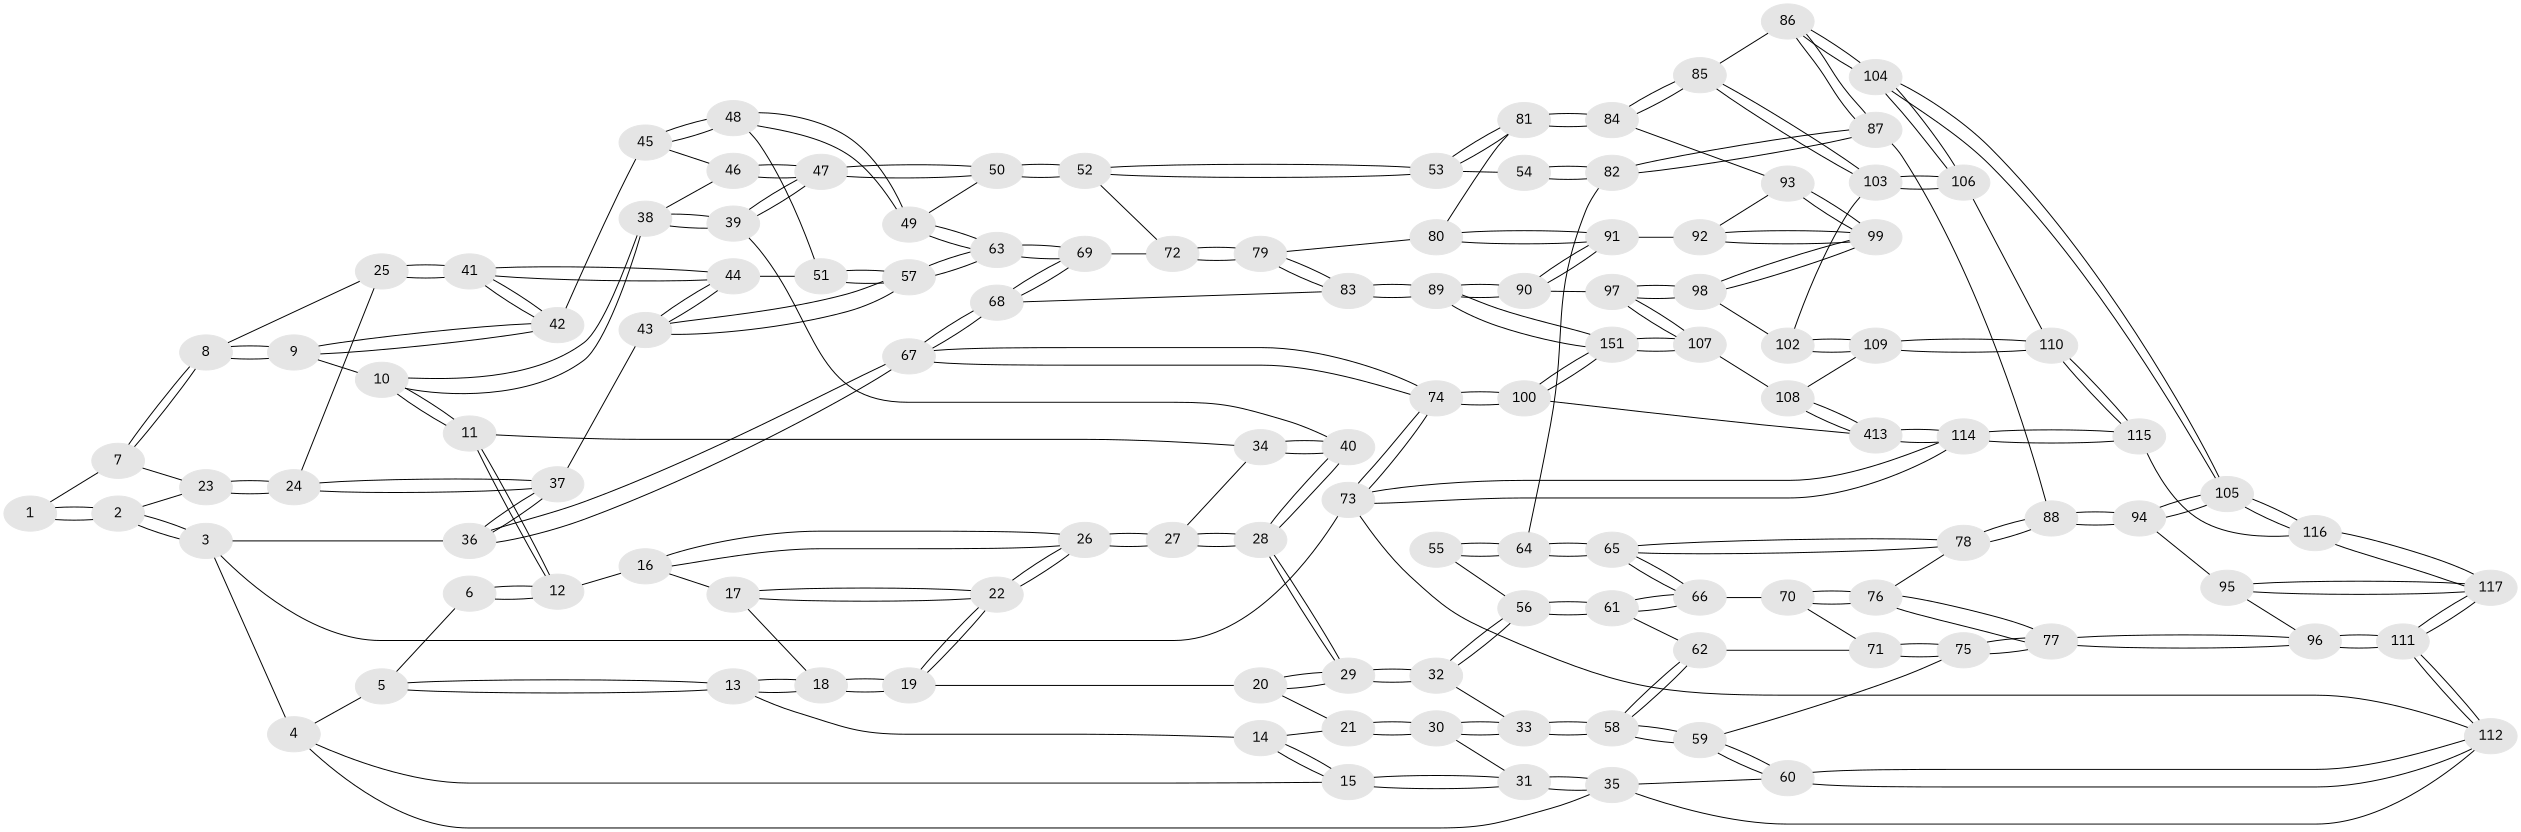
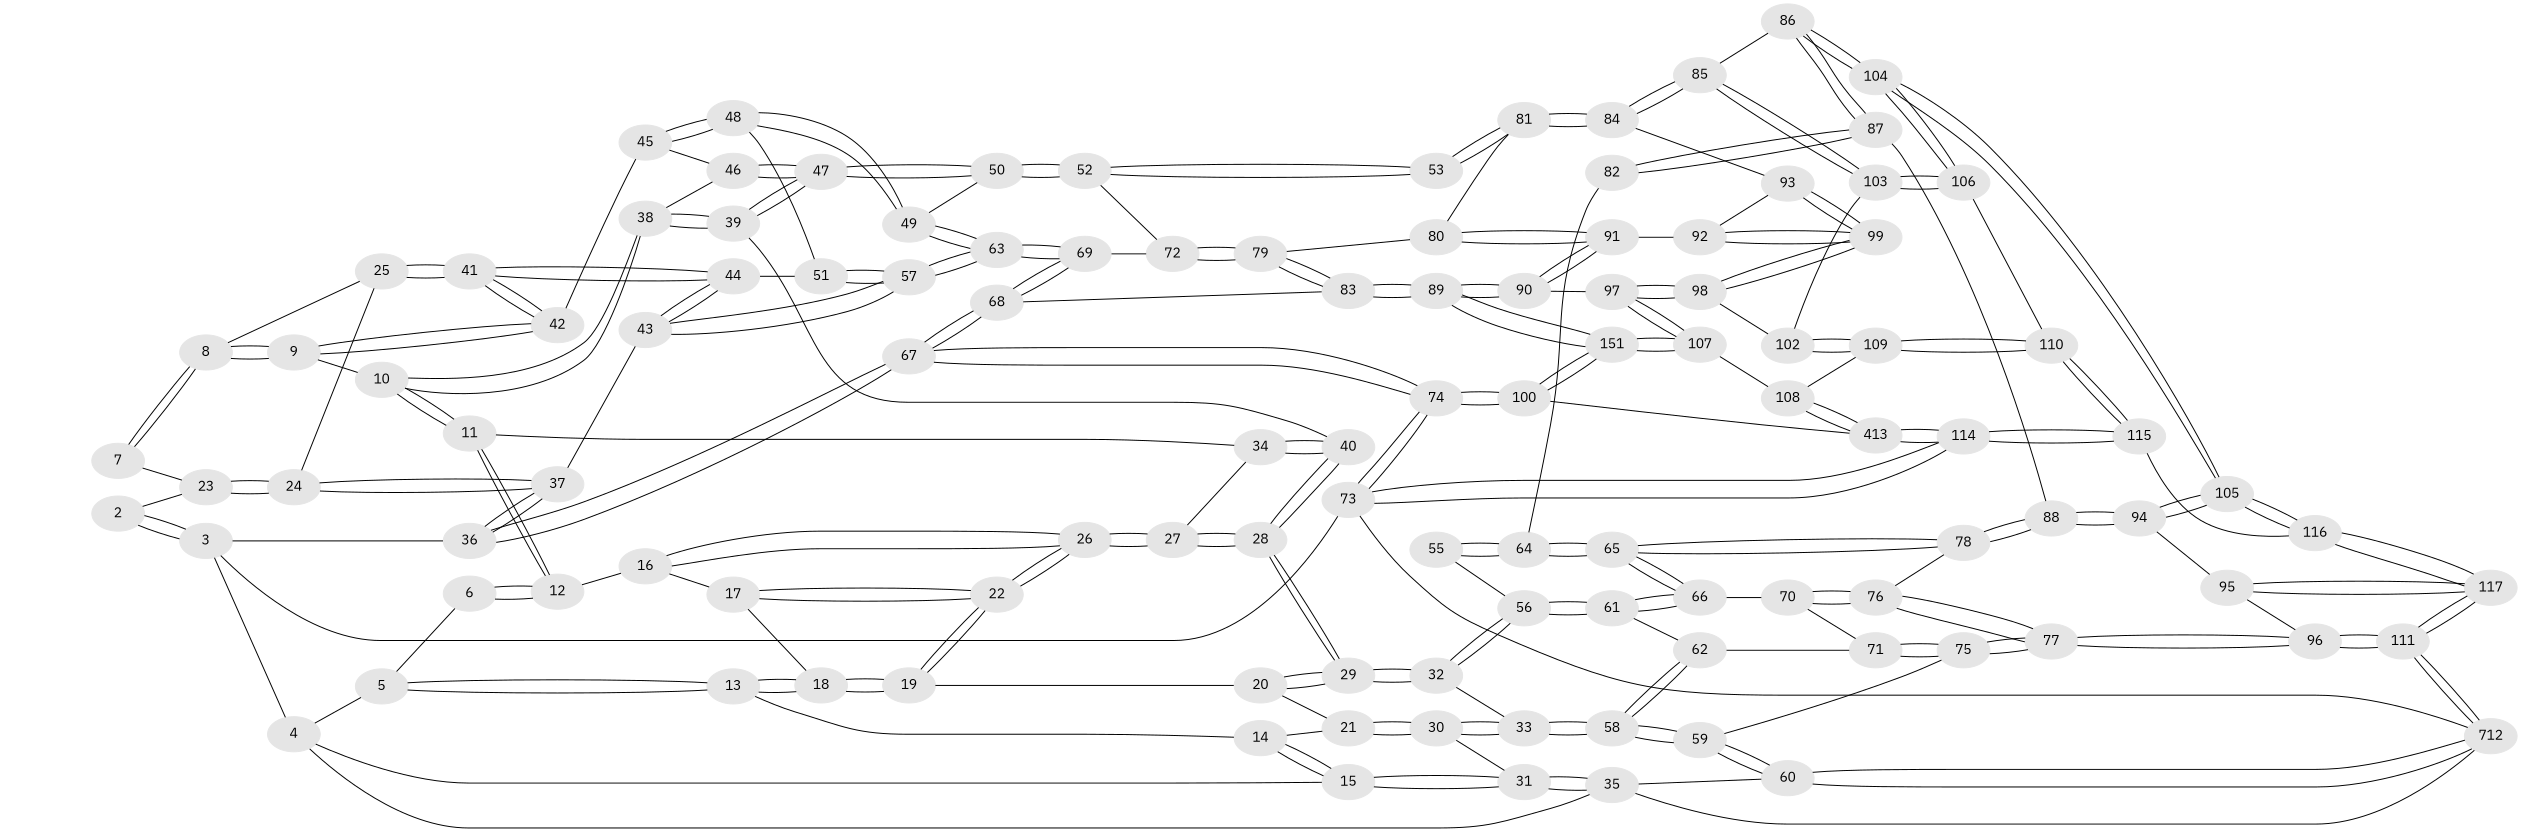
(1524, 173) -> none
(30, 514) -> none
(2491, 736) -> (2491, 736)
